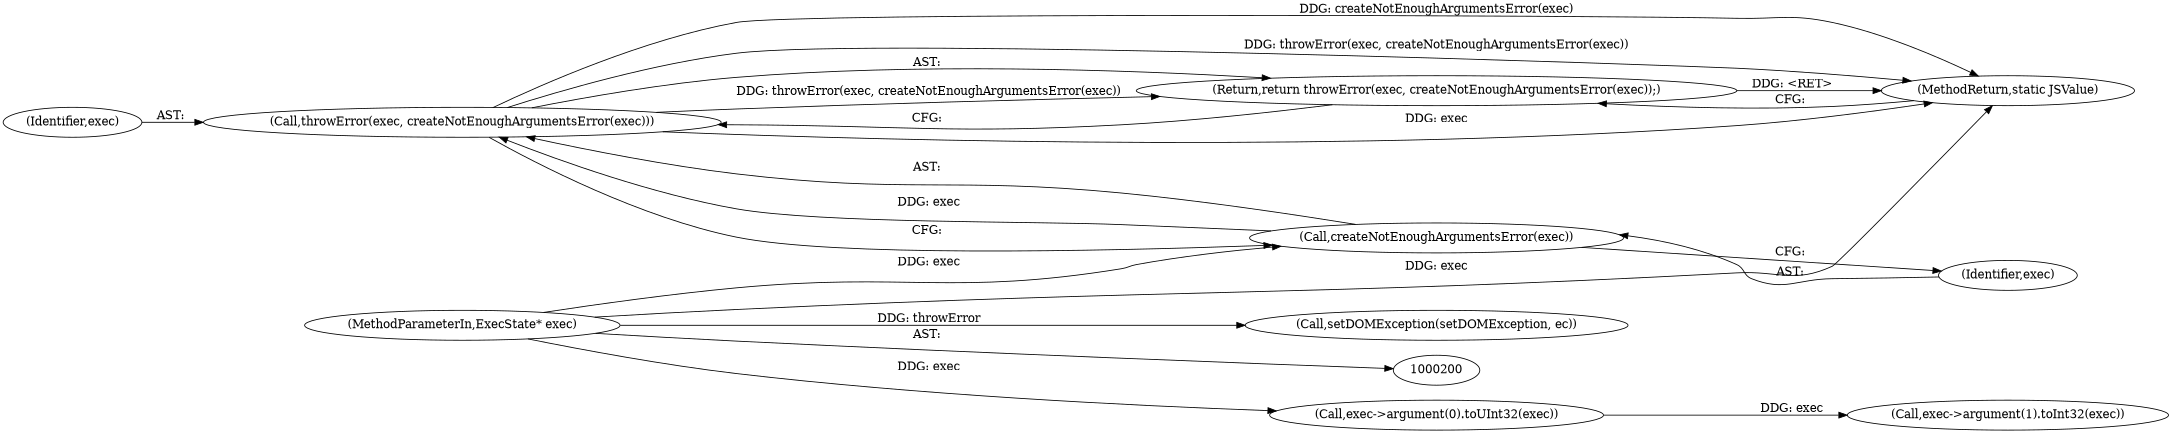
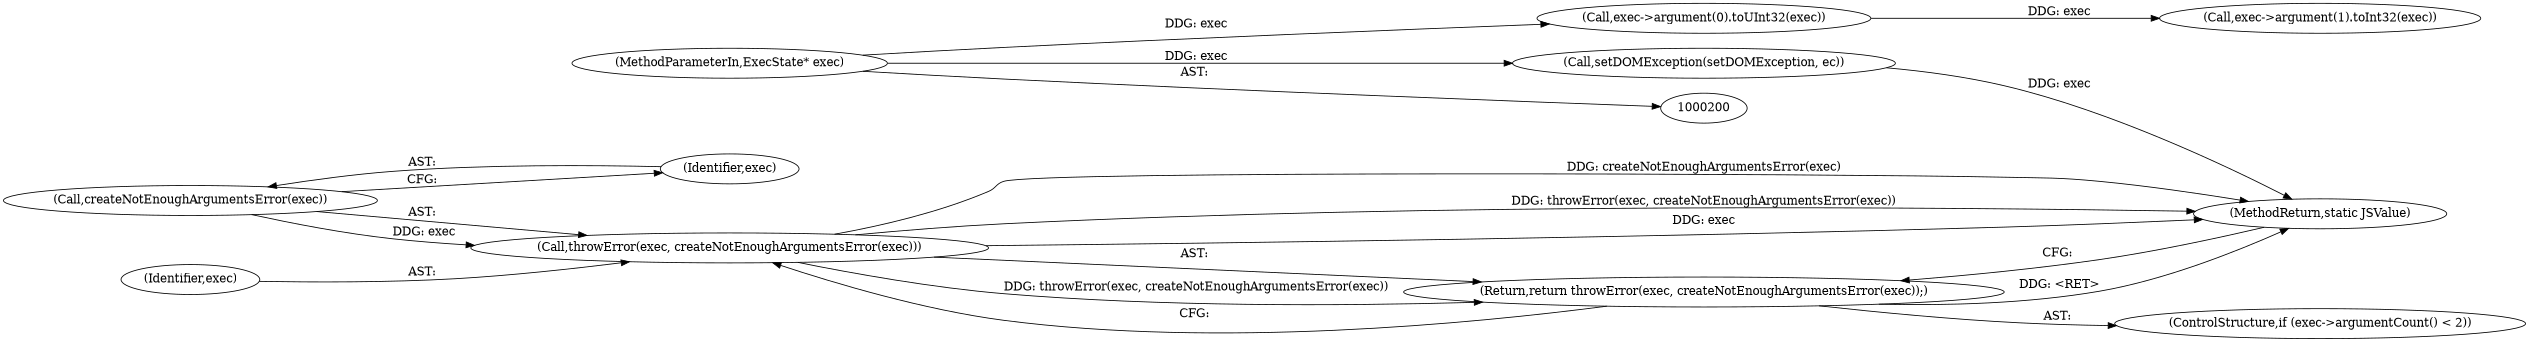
(866, 249) -> none
(908, 282) -> none
(1323, 290) -> (2091, 112)
(929, 319) -> (1196, 57)
none -> (2320, 324)
